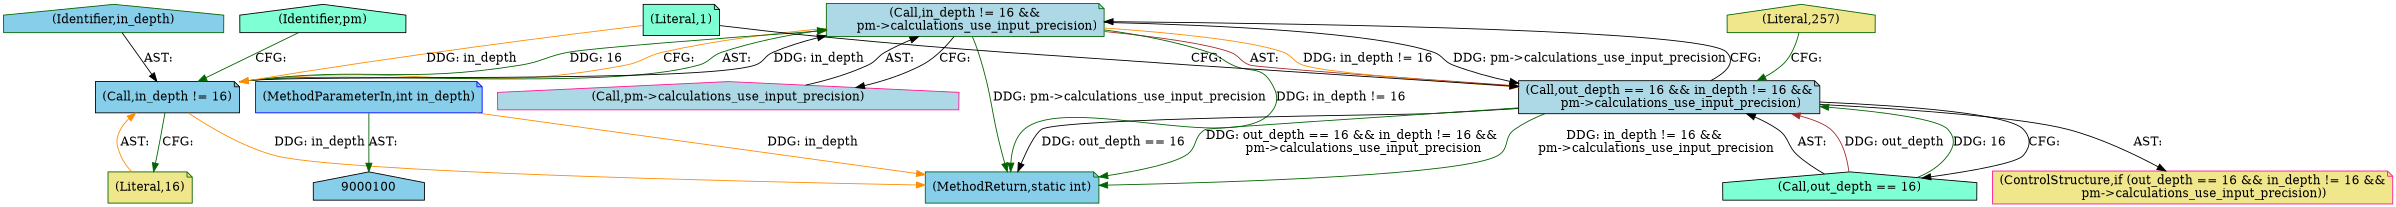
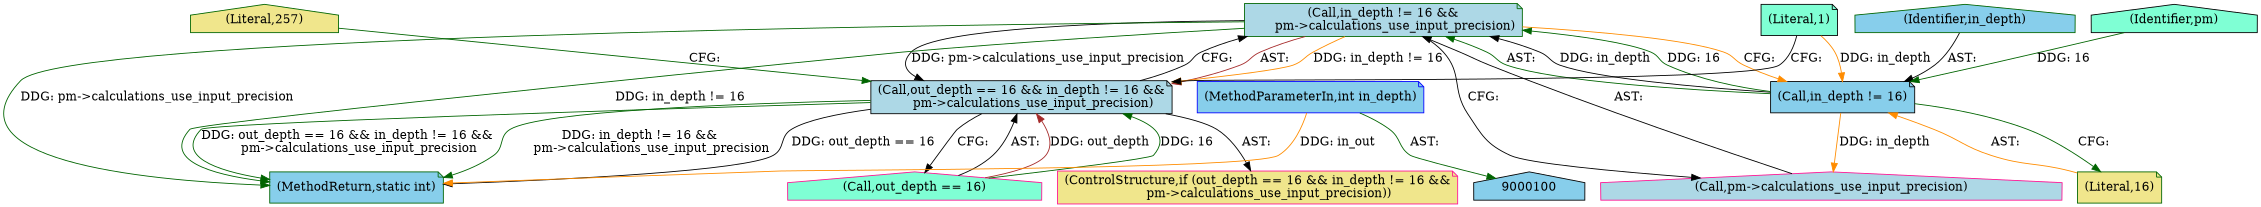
(273, 59) -> (2064, 59)
(813, 142) -> (1338, 142)
(547, 175) -> (1838, 138)
(1850, 188) -> (915, 188)
